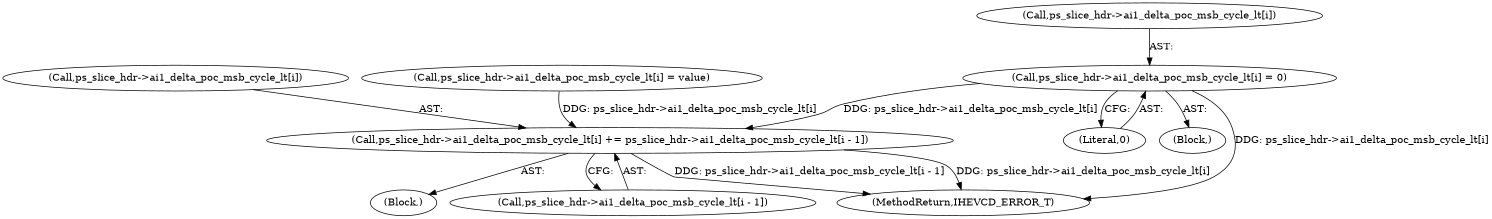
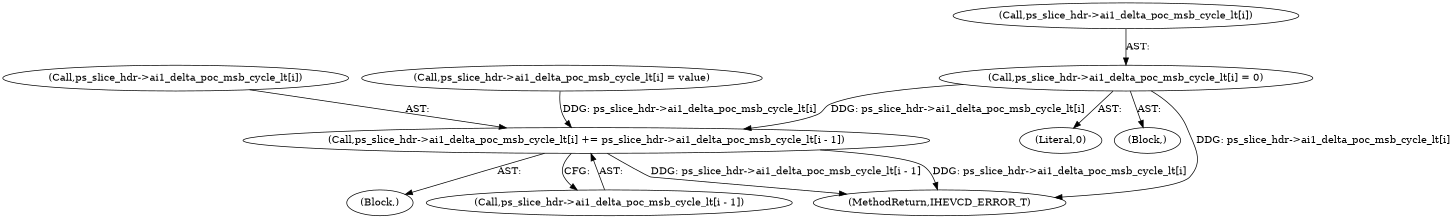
(1119, 109) -> (1112, 109)
(1134, 115) -> none
